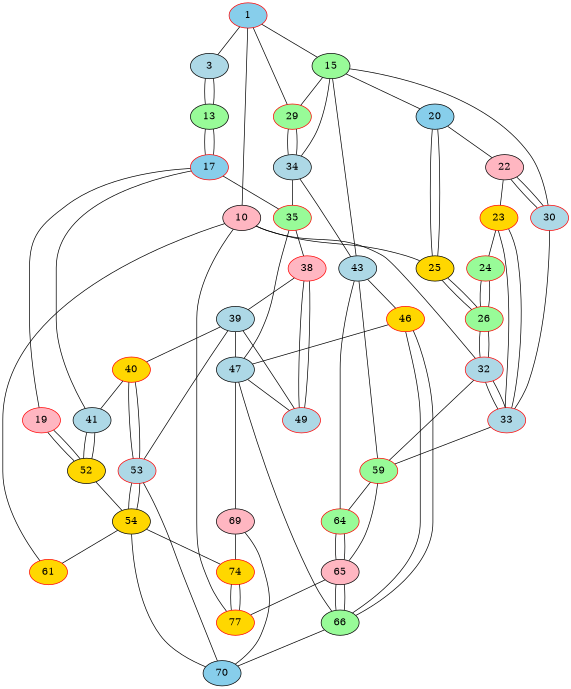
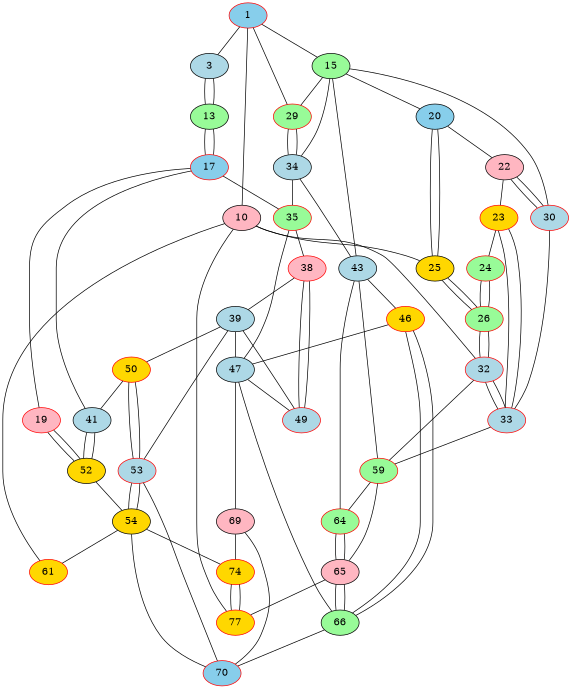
(131, 370) -> (131, 370)
(222, 673) -> (222, 673)
